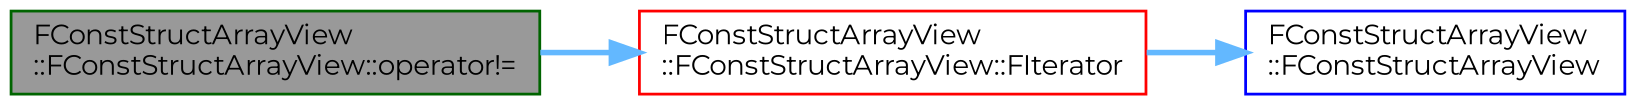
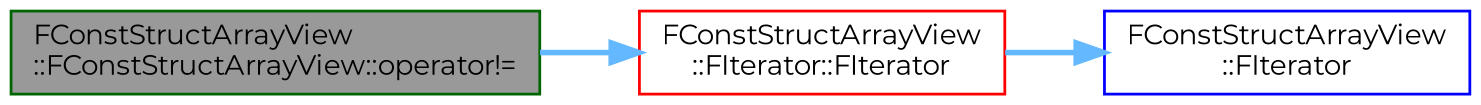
(893, 53) -> (822, 53)
(1435, 53) -> (1287, 53)
